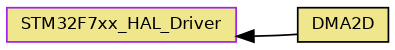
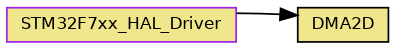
(276, 35) -> (258, 14)
